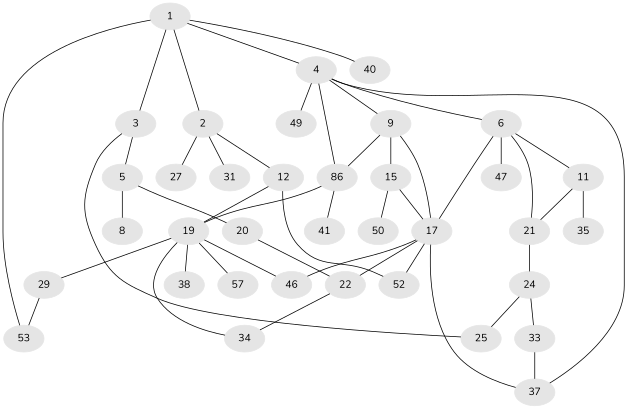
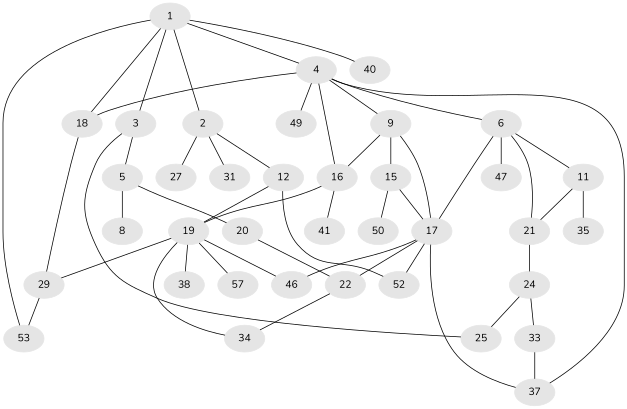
none -> (82, 124)
(337, 178) -> (337, 178)
